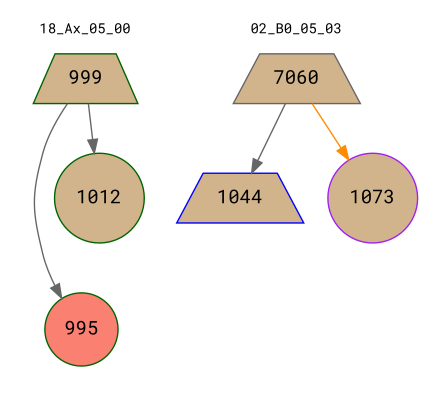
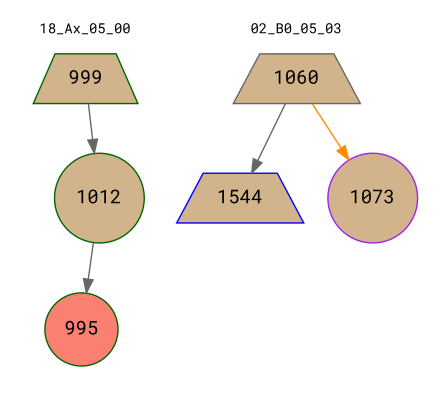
(297, 79) -> (297, 79)
(35, 193) -> (91, 261)
(240, 198) -> (240, 198)
